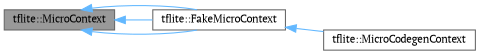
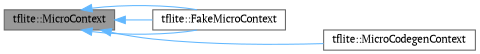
(310, 30) -> (217, 43)
